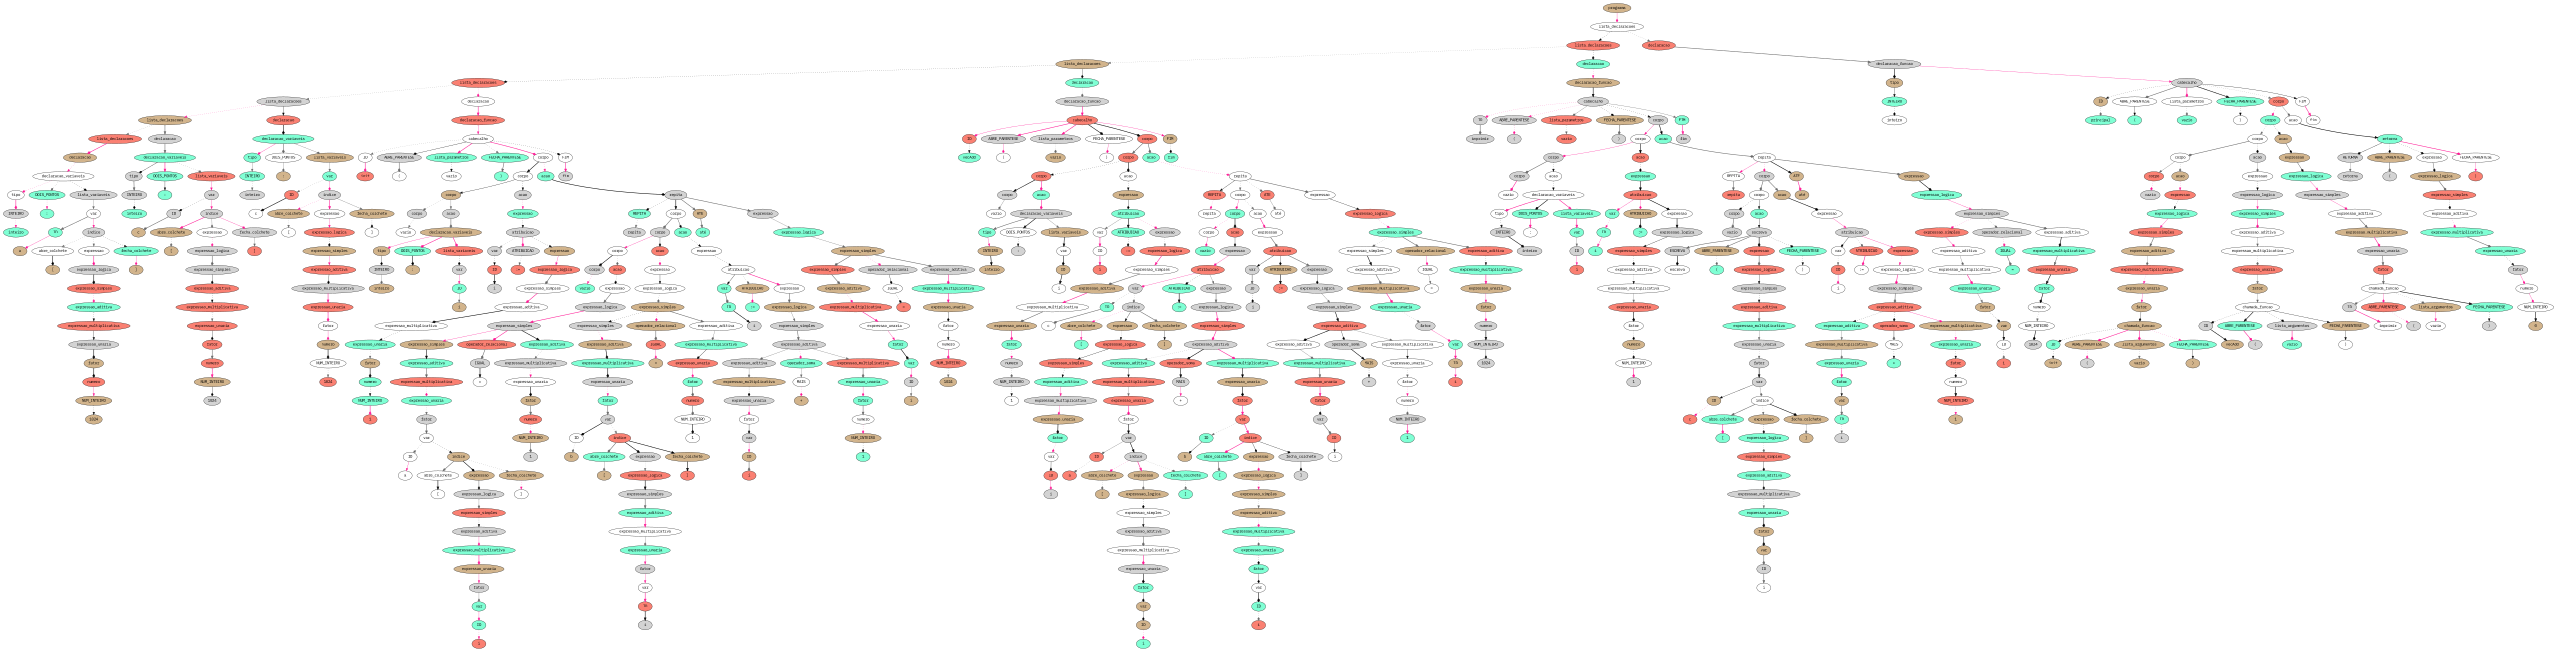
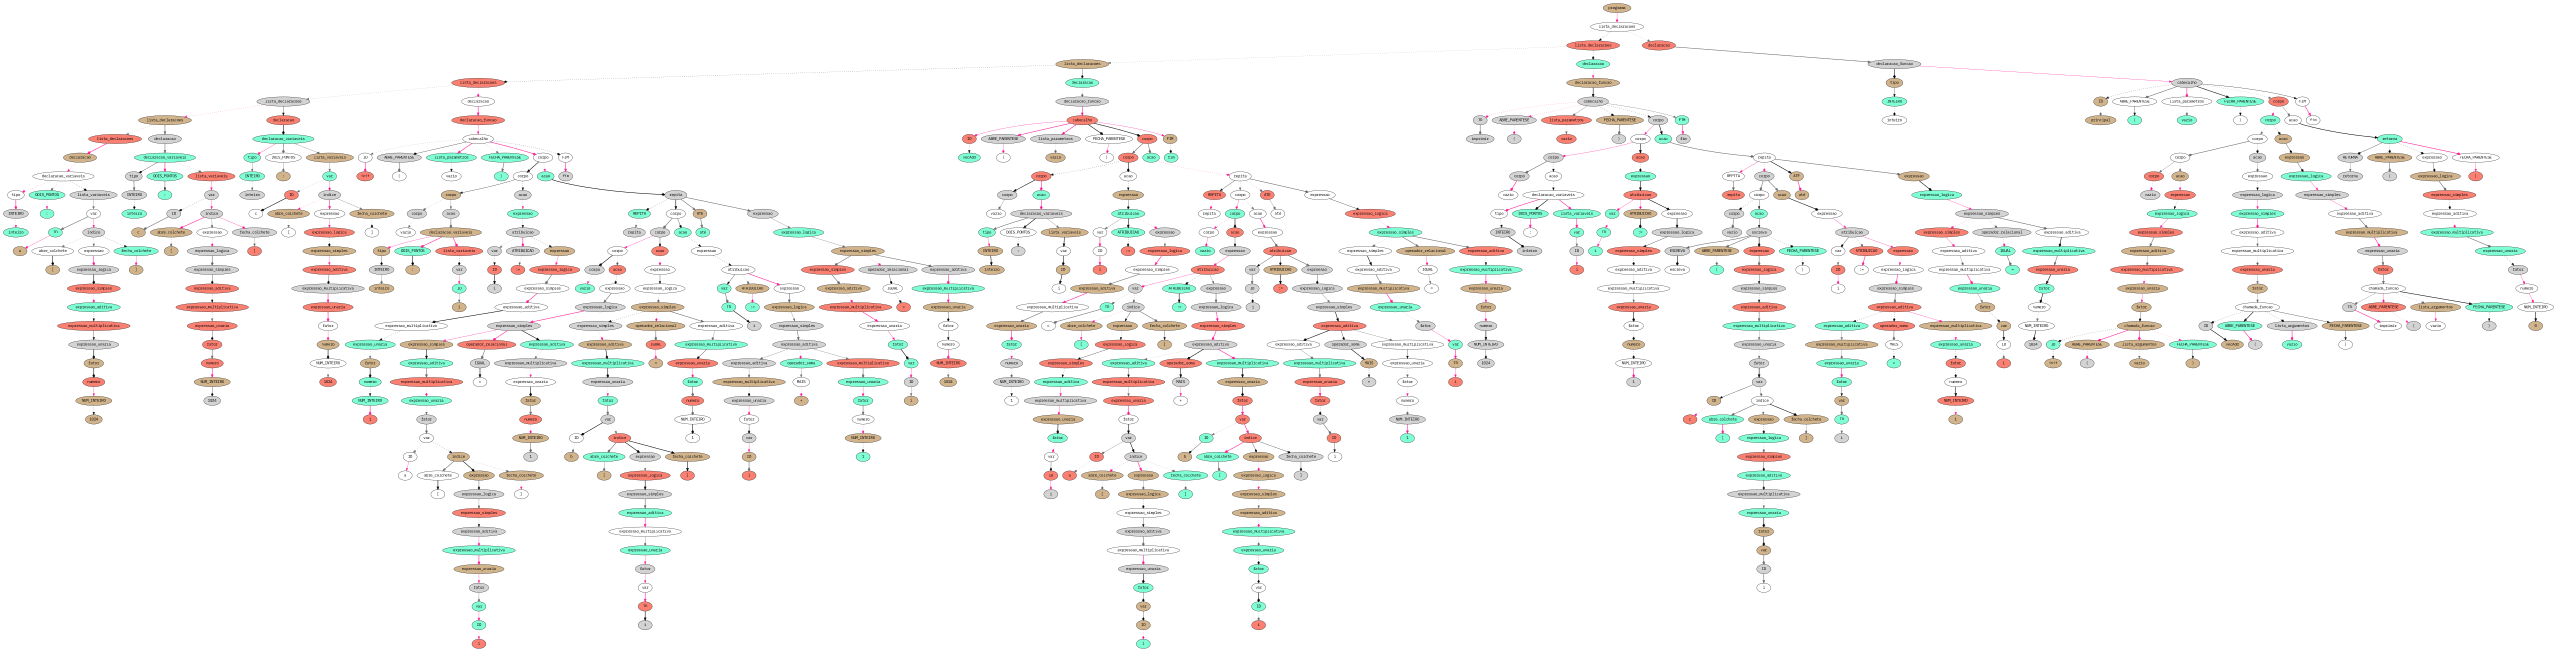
(2101, 120) -> (2101, 120)
